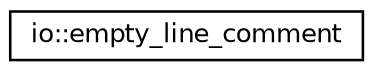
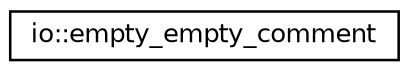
(187, 36) -> (204, 36)
